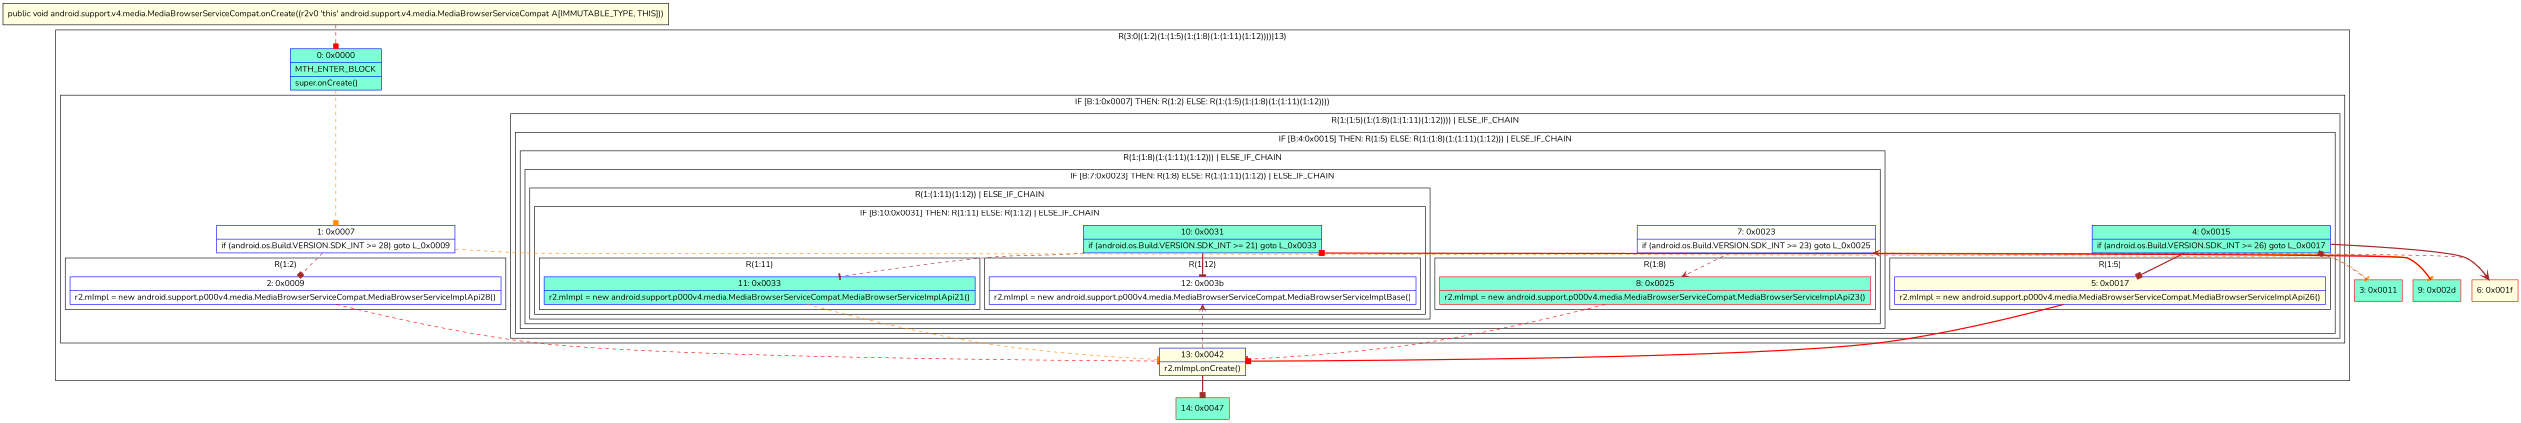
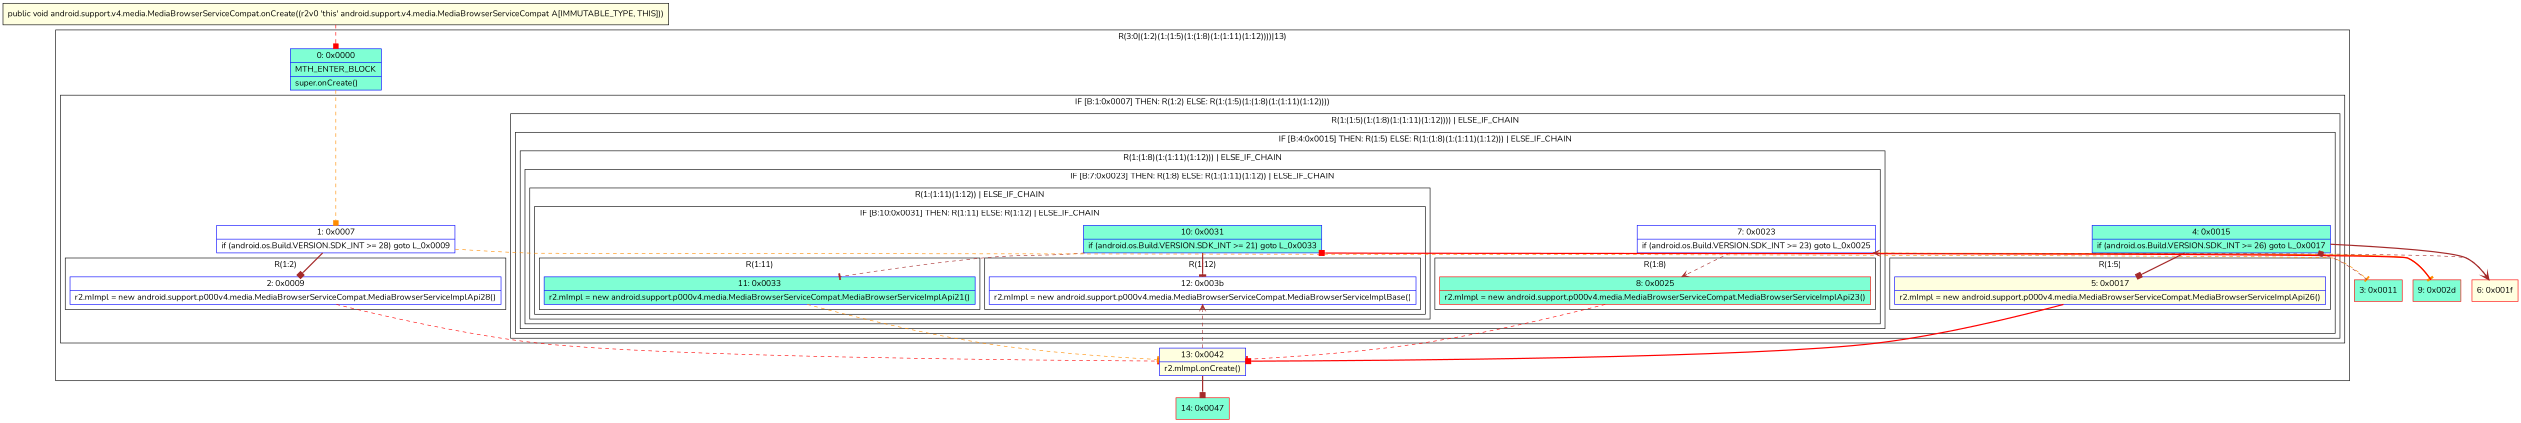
(313, 263) -> (313, 263)
